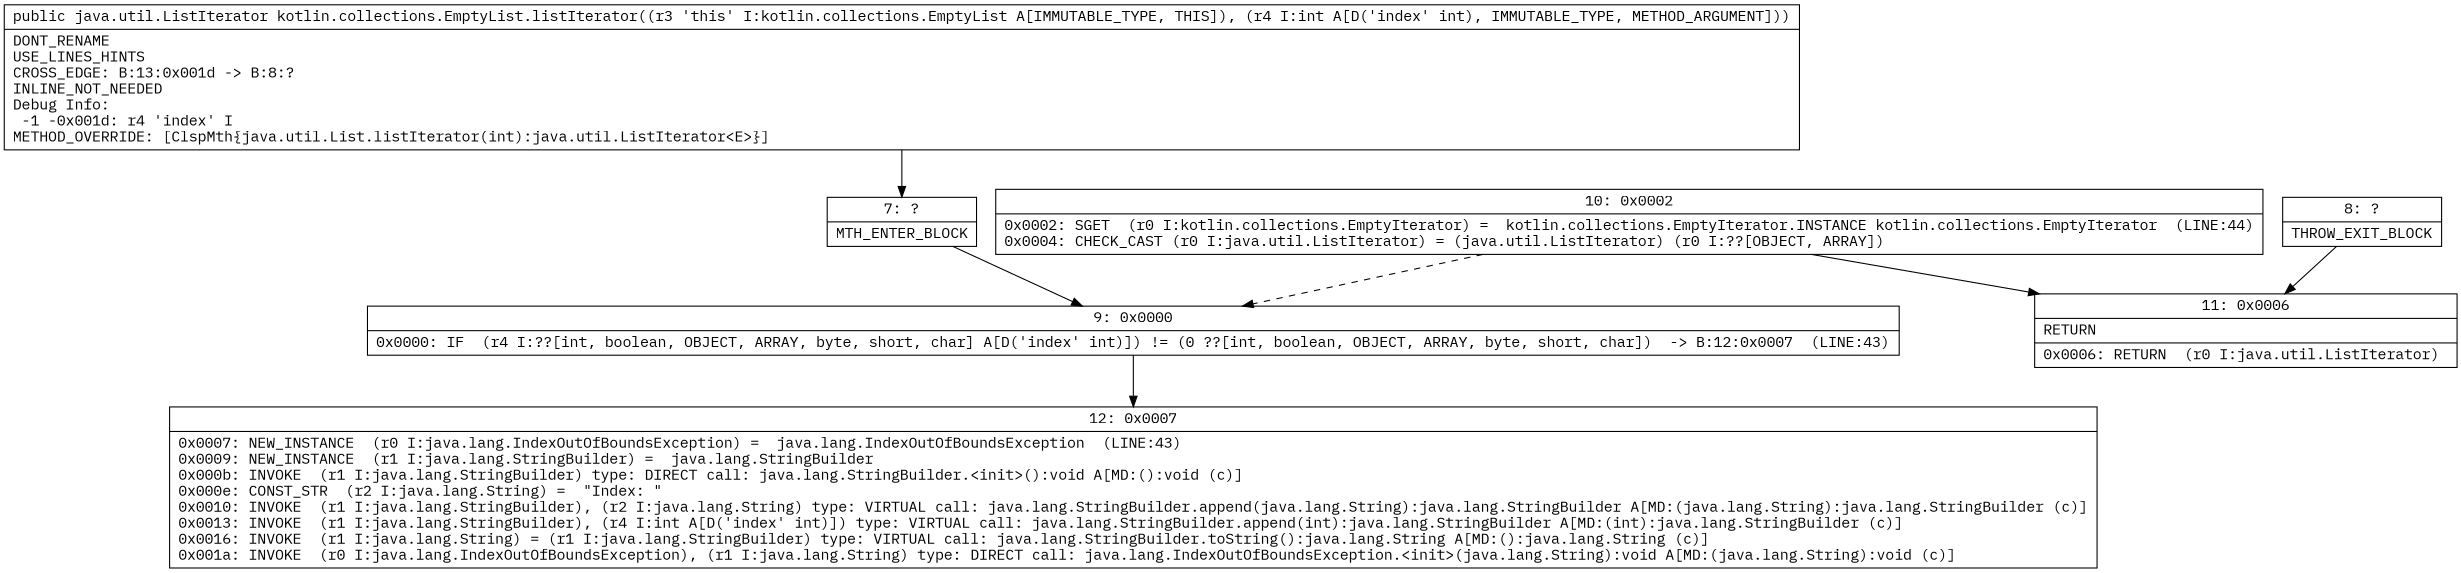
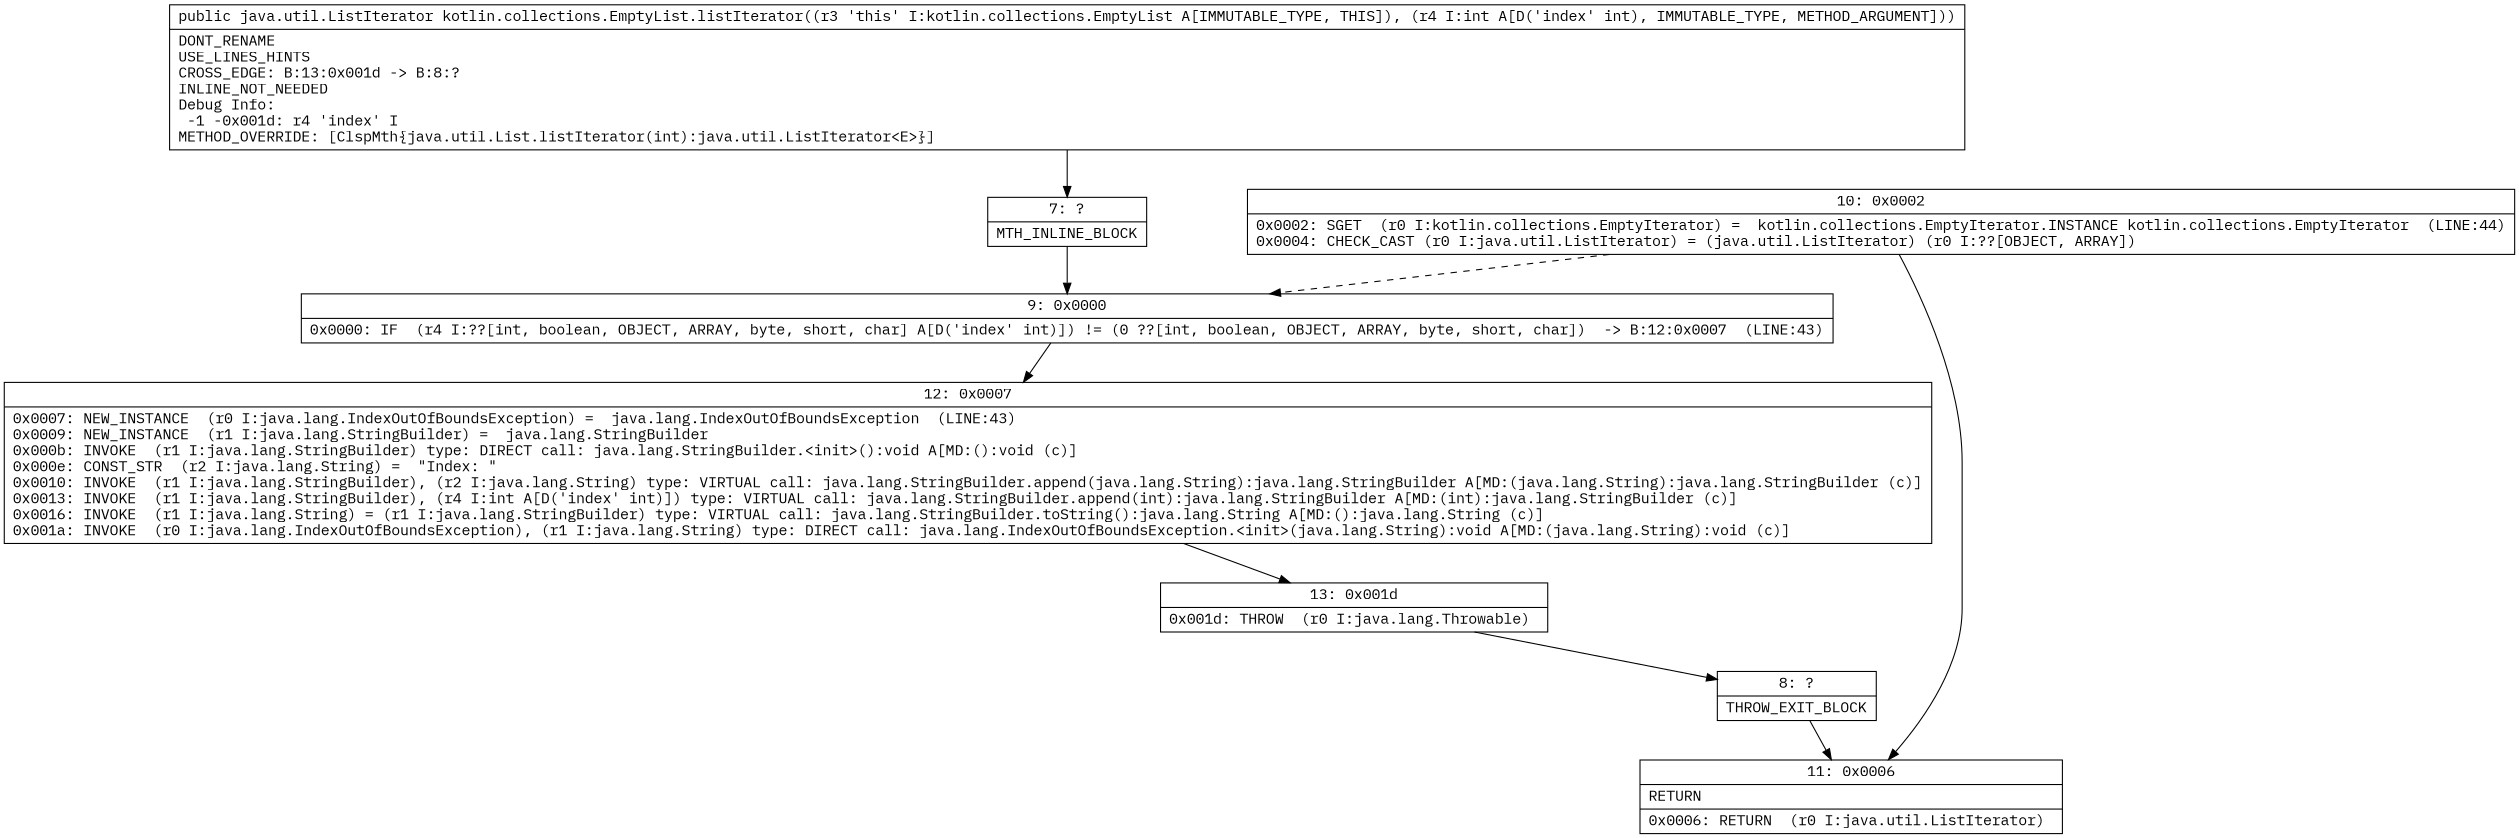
(902, 234) -> (1067, 234)
none -> (1354, 607)
